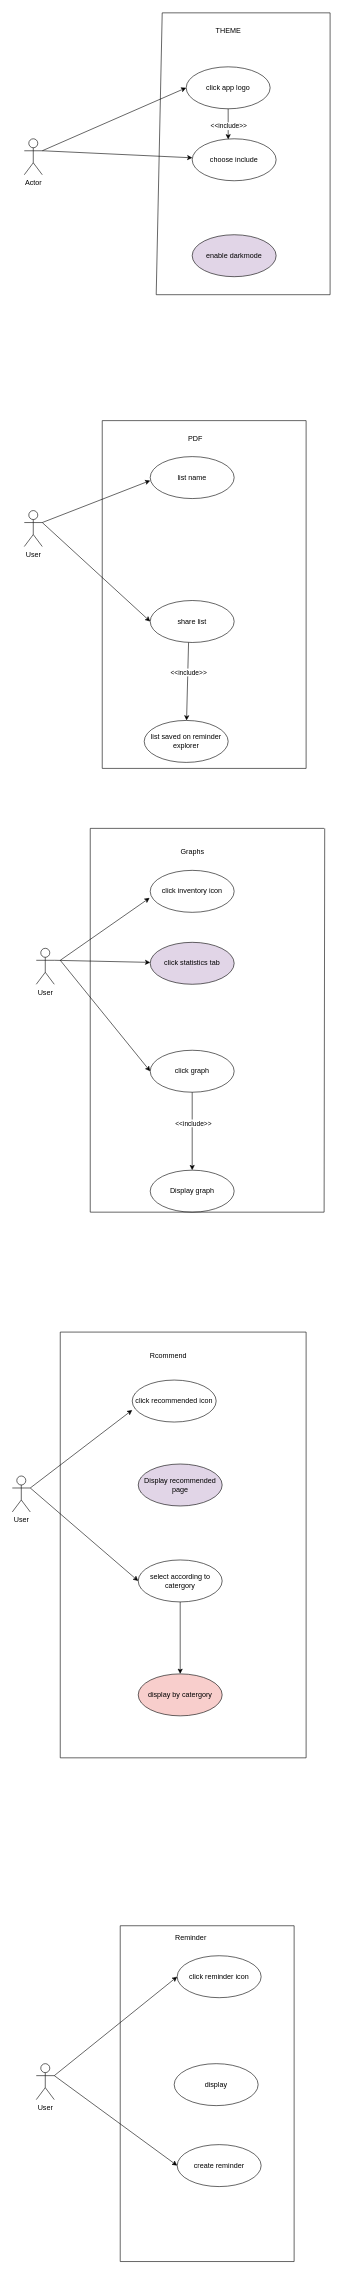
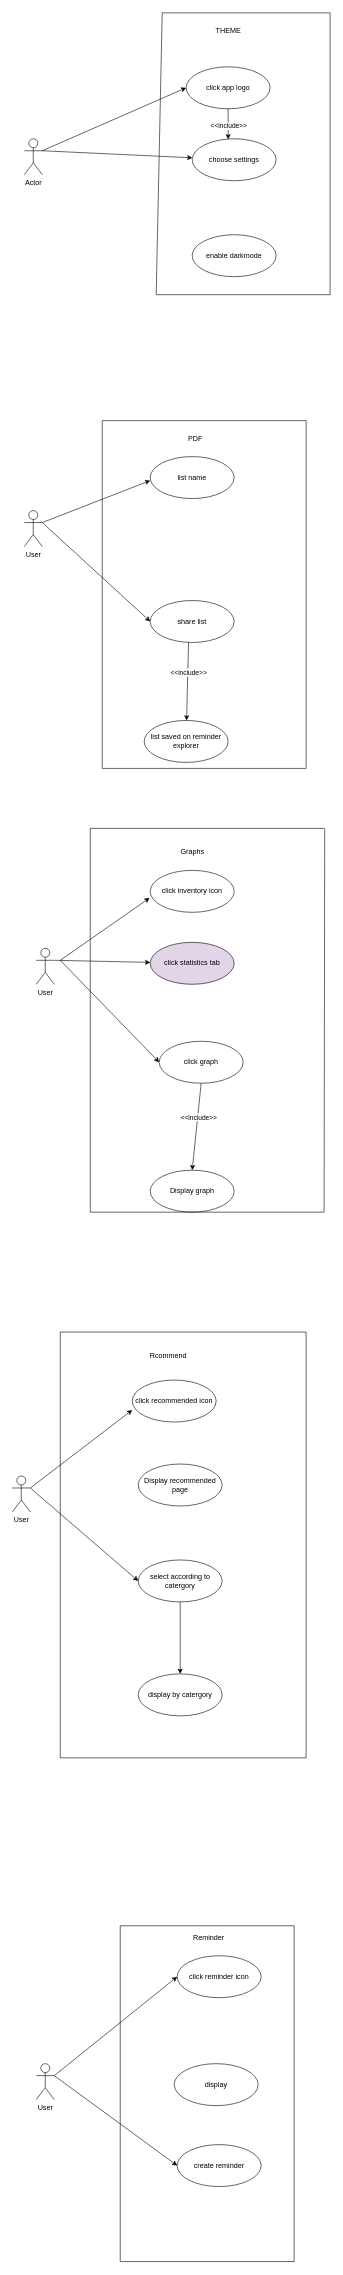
(234, 159) -> (234, 159)
(234, 255) -> (234, 255)
(192, 1071) -> (201, 1062)
(180, 1485) -> (180, 1485)
(180, 1695) -> (180, 1695)
(186, 1938) -> (204, 1938)
